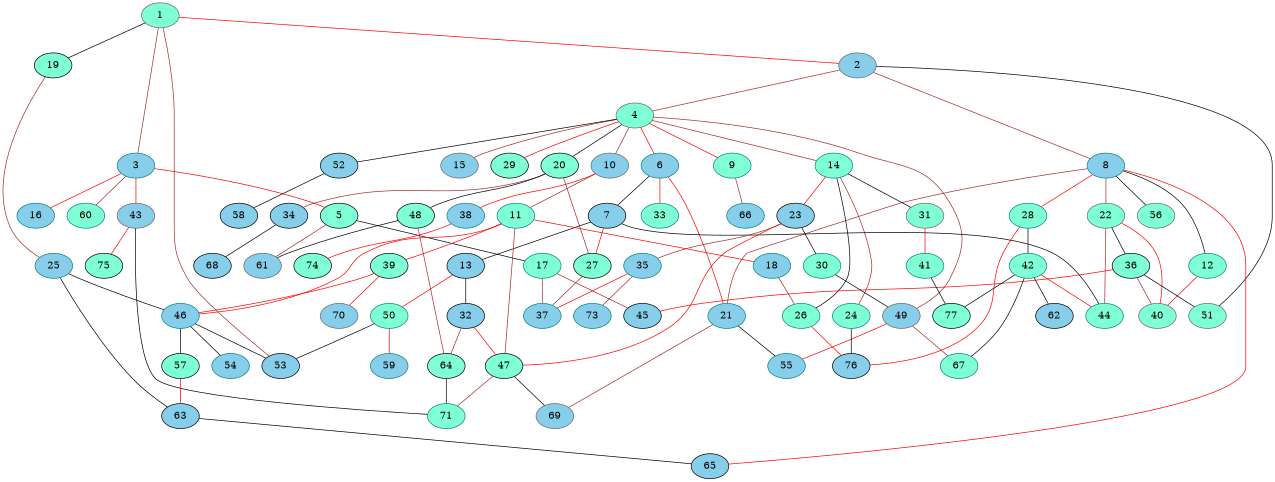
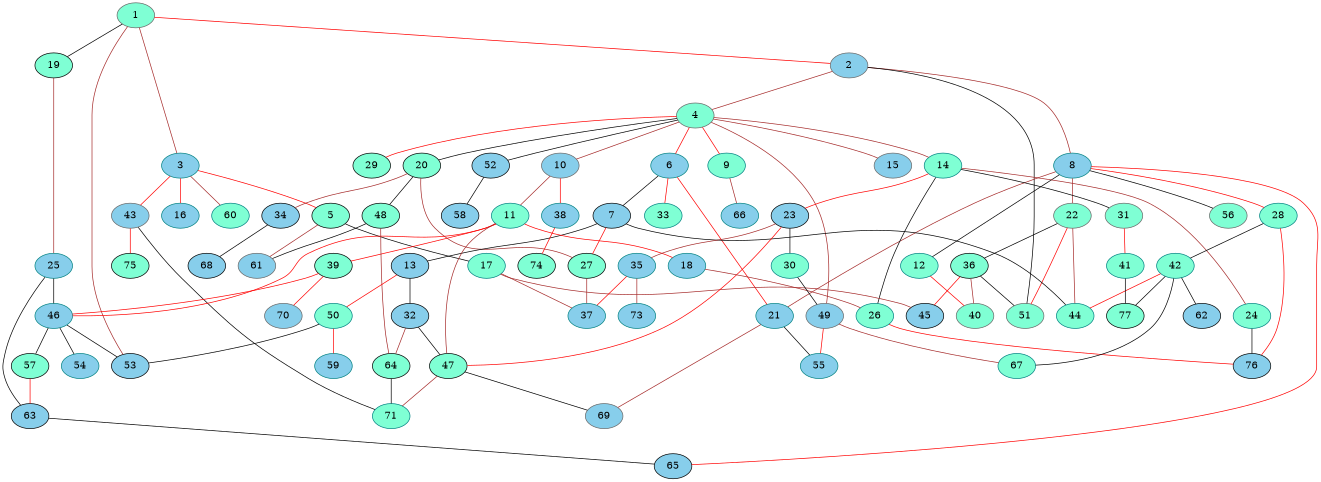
(1157, 255) -> (1050, 266)
(485, 341) -> (429, 341)
